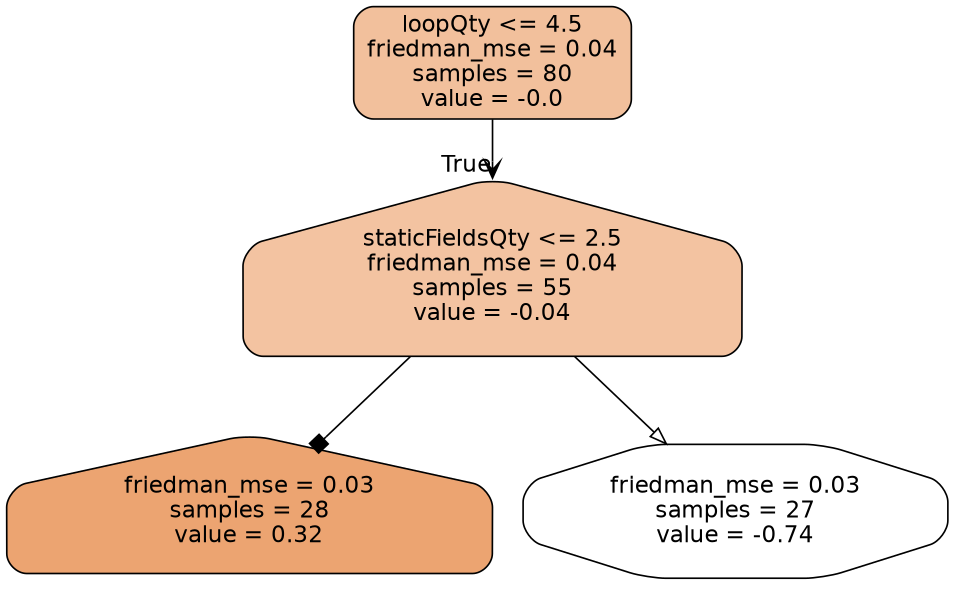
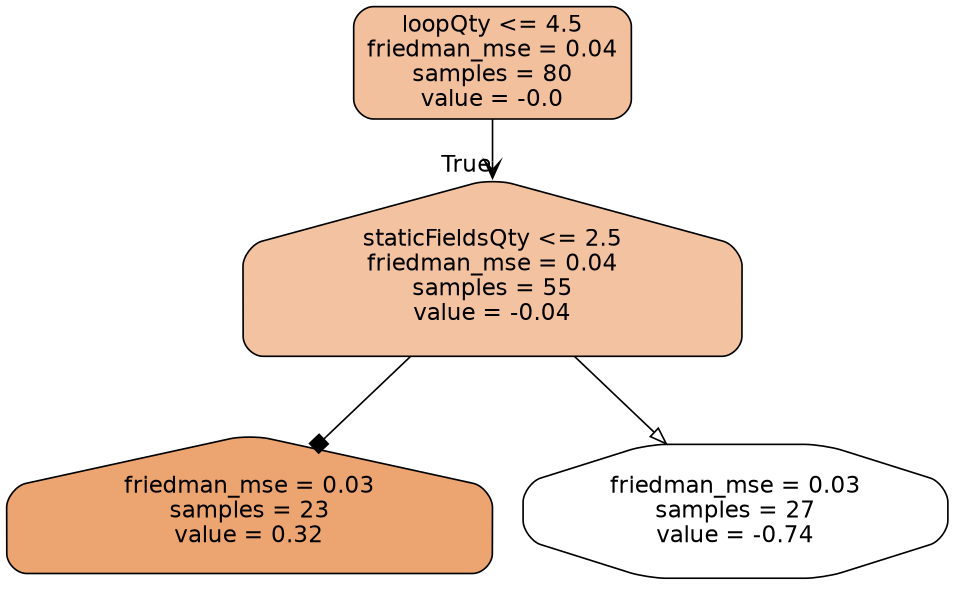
(250, 511) -> (250, 511)
